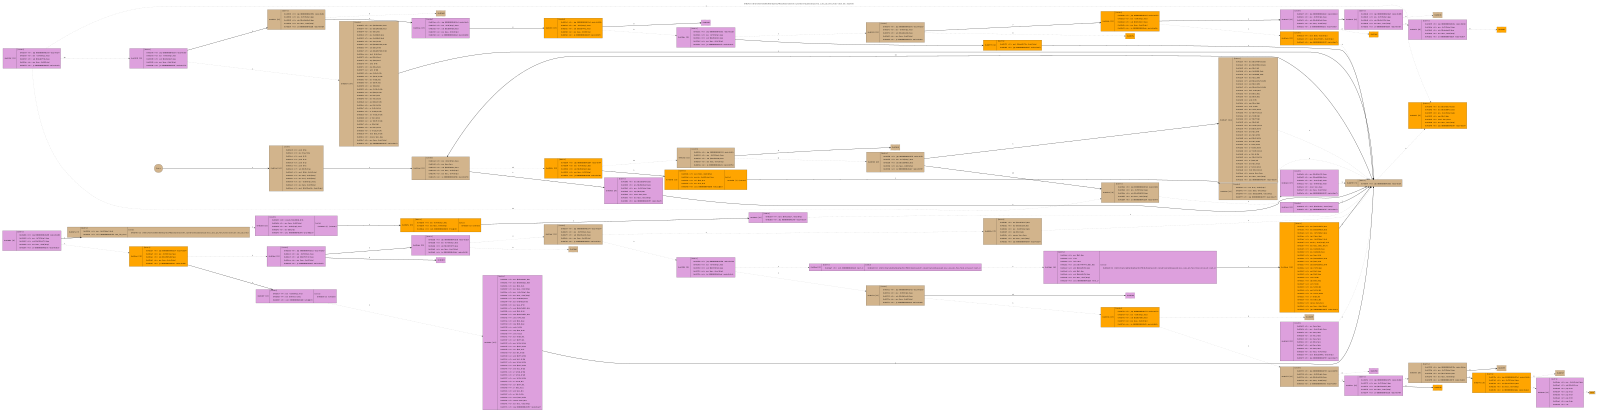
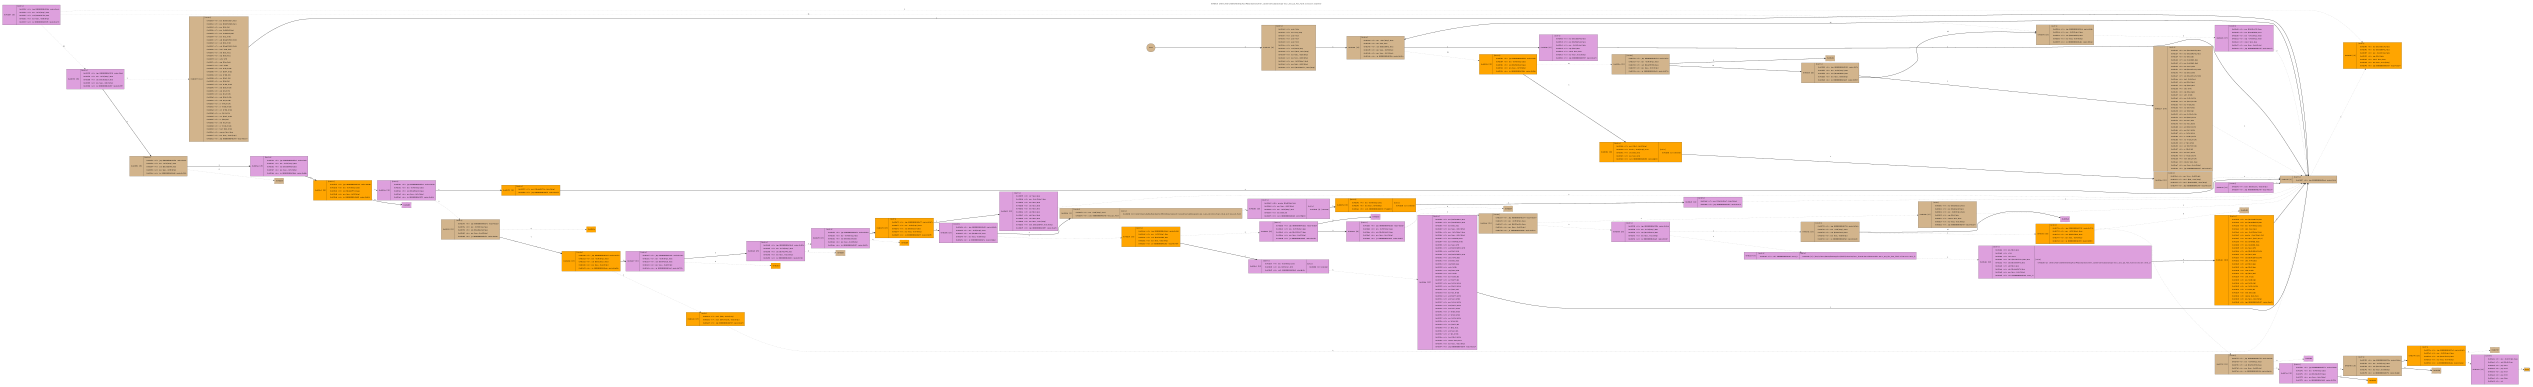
(800, 160) -> (1735, 69)
none -> (904, 228)
